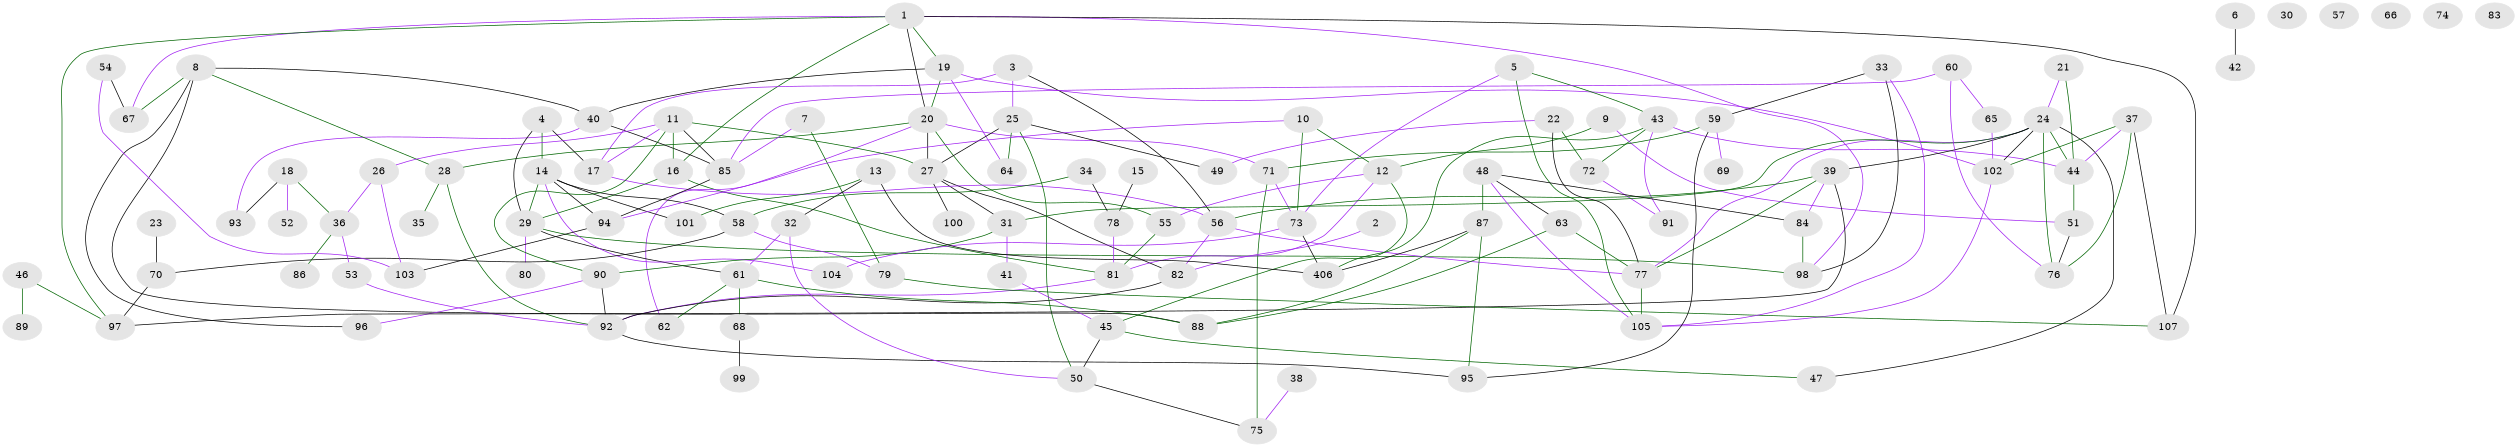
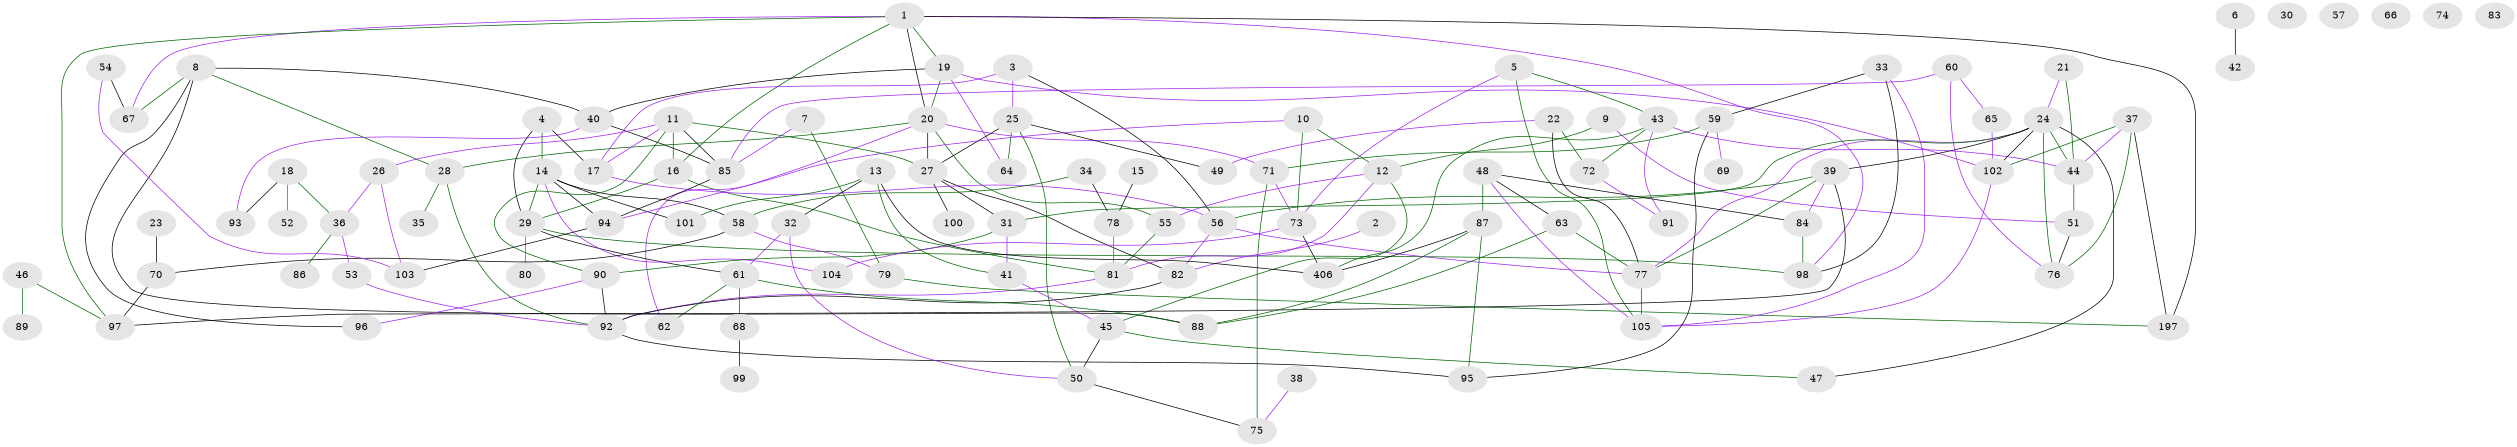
none -> (913, 245)
(2168, 327) -> (2168, 327)
